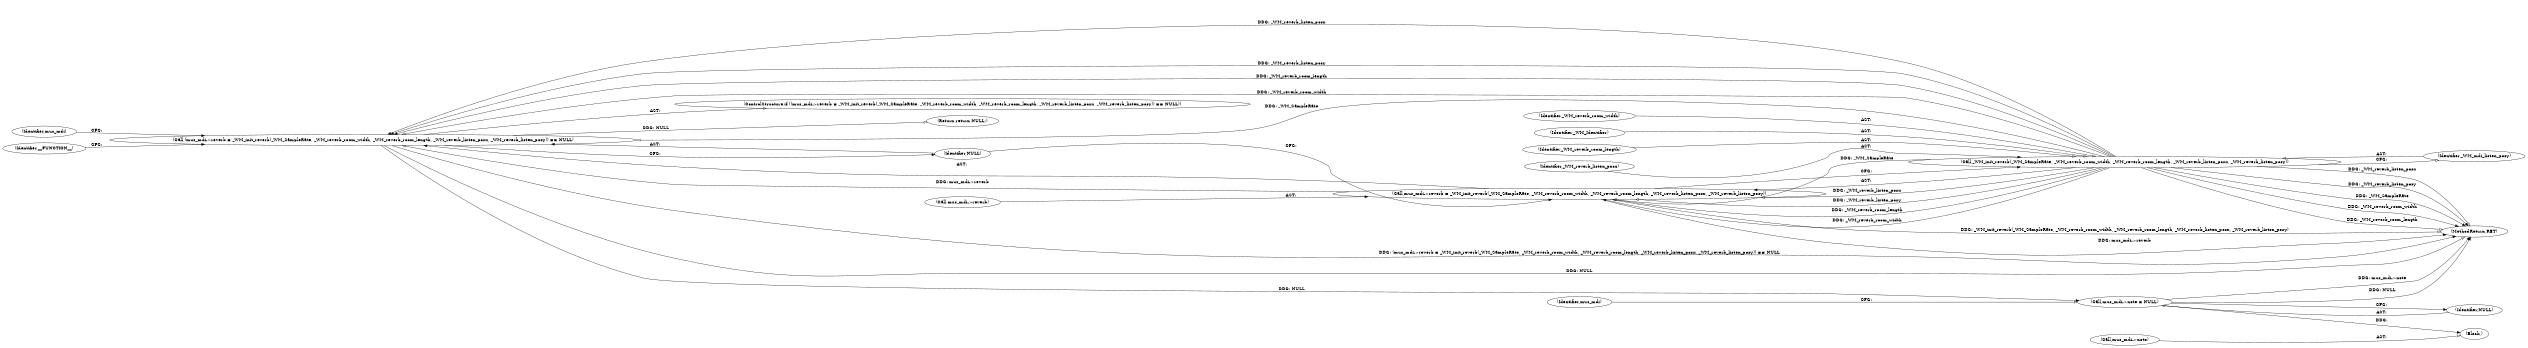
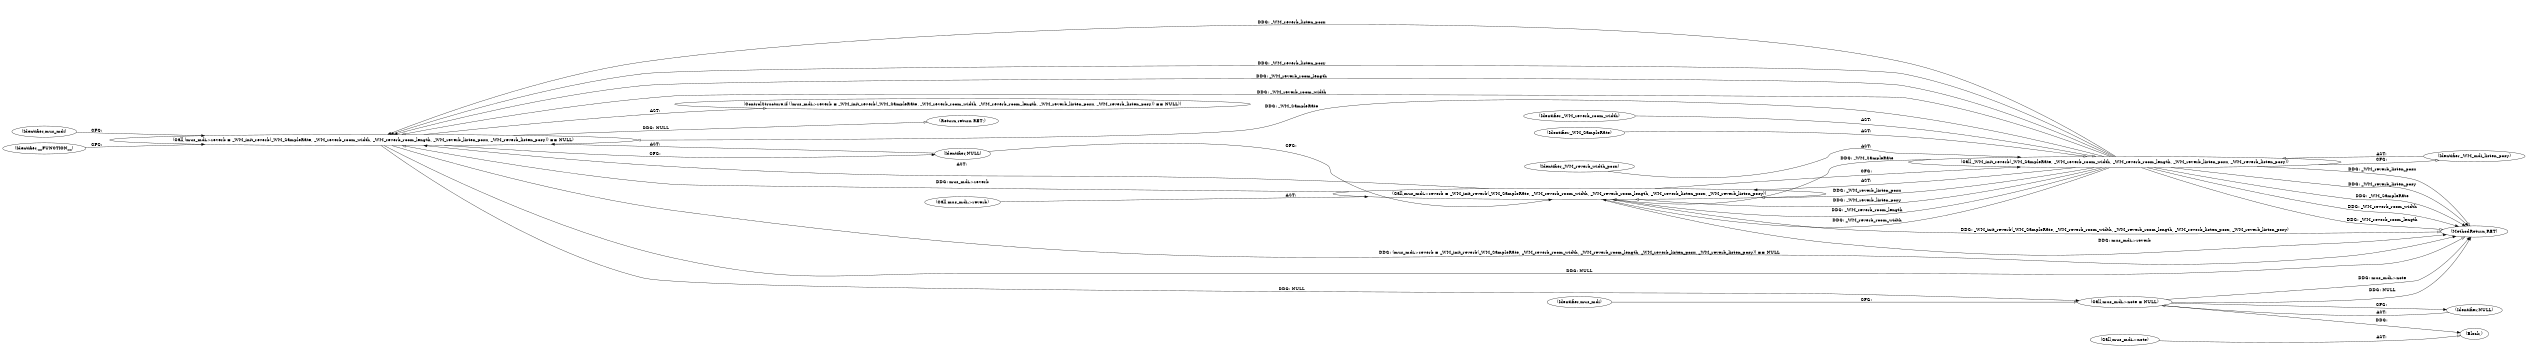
(963, 121) -> (963, 121)
(1579, 133) -> (1579, 133)
(1579, 150) -> none
(1579, 166) -> (1579, 166)
